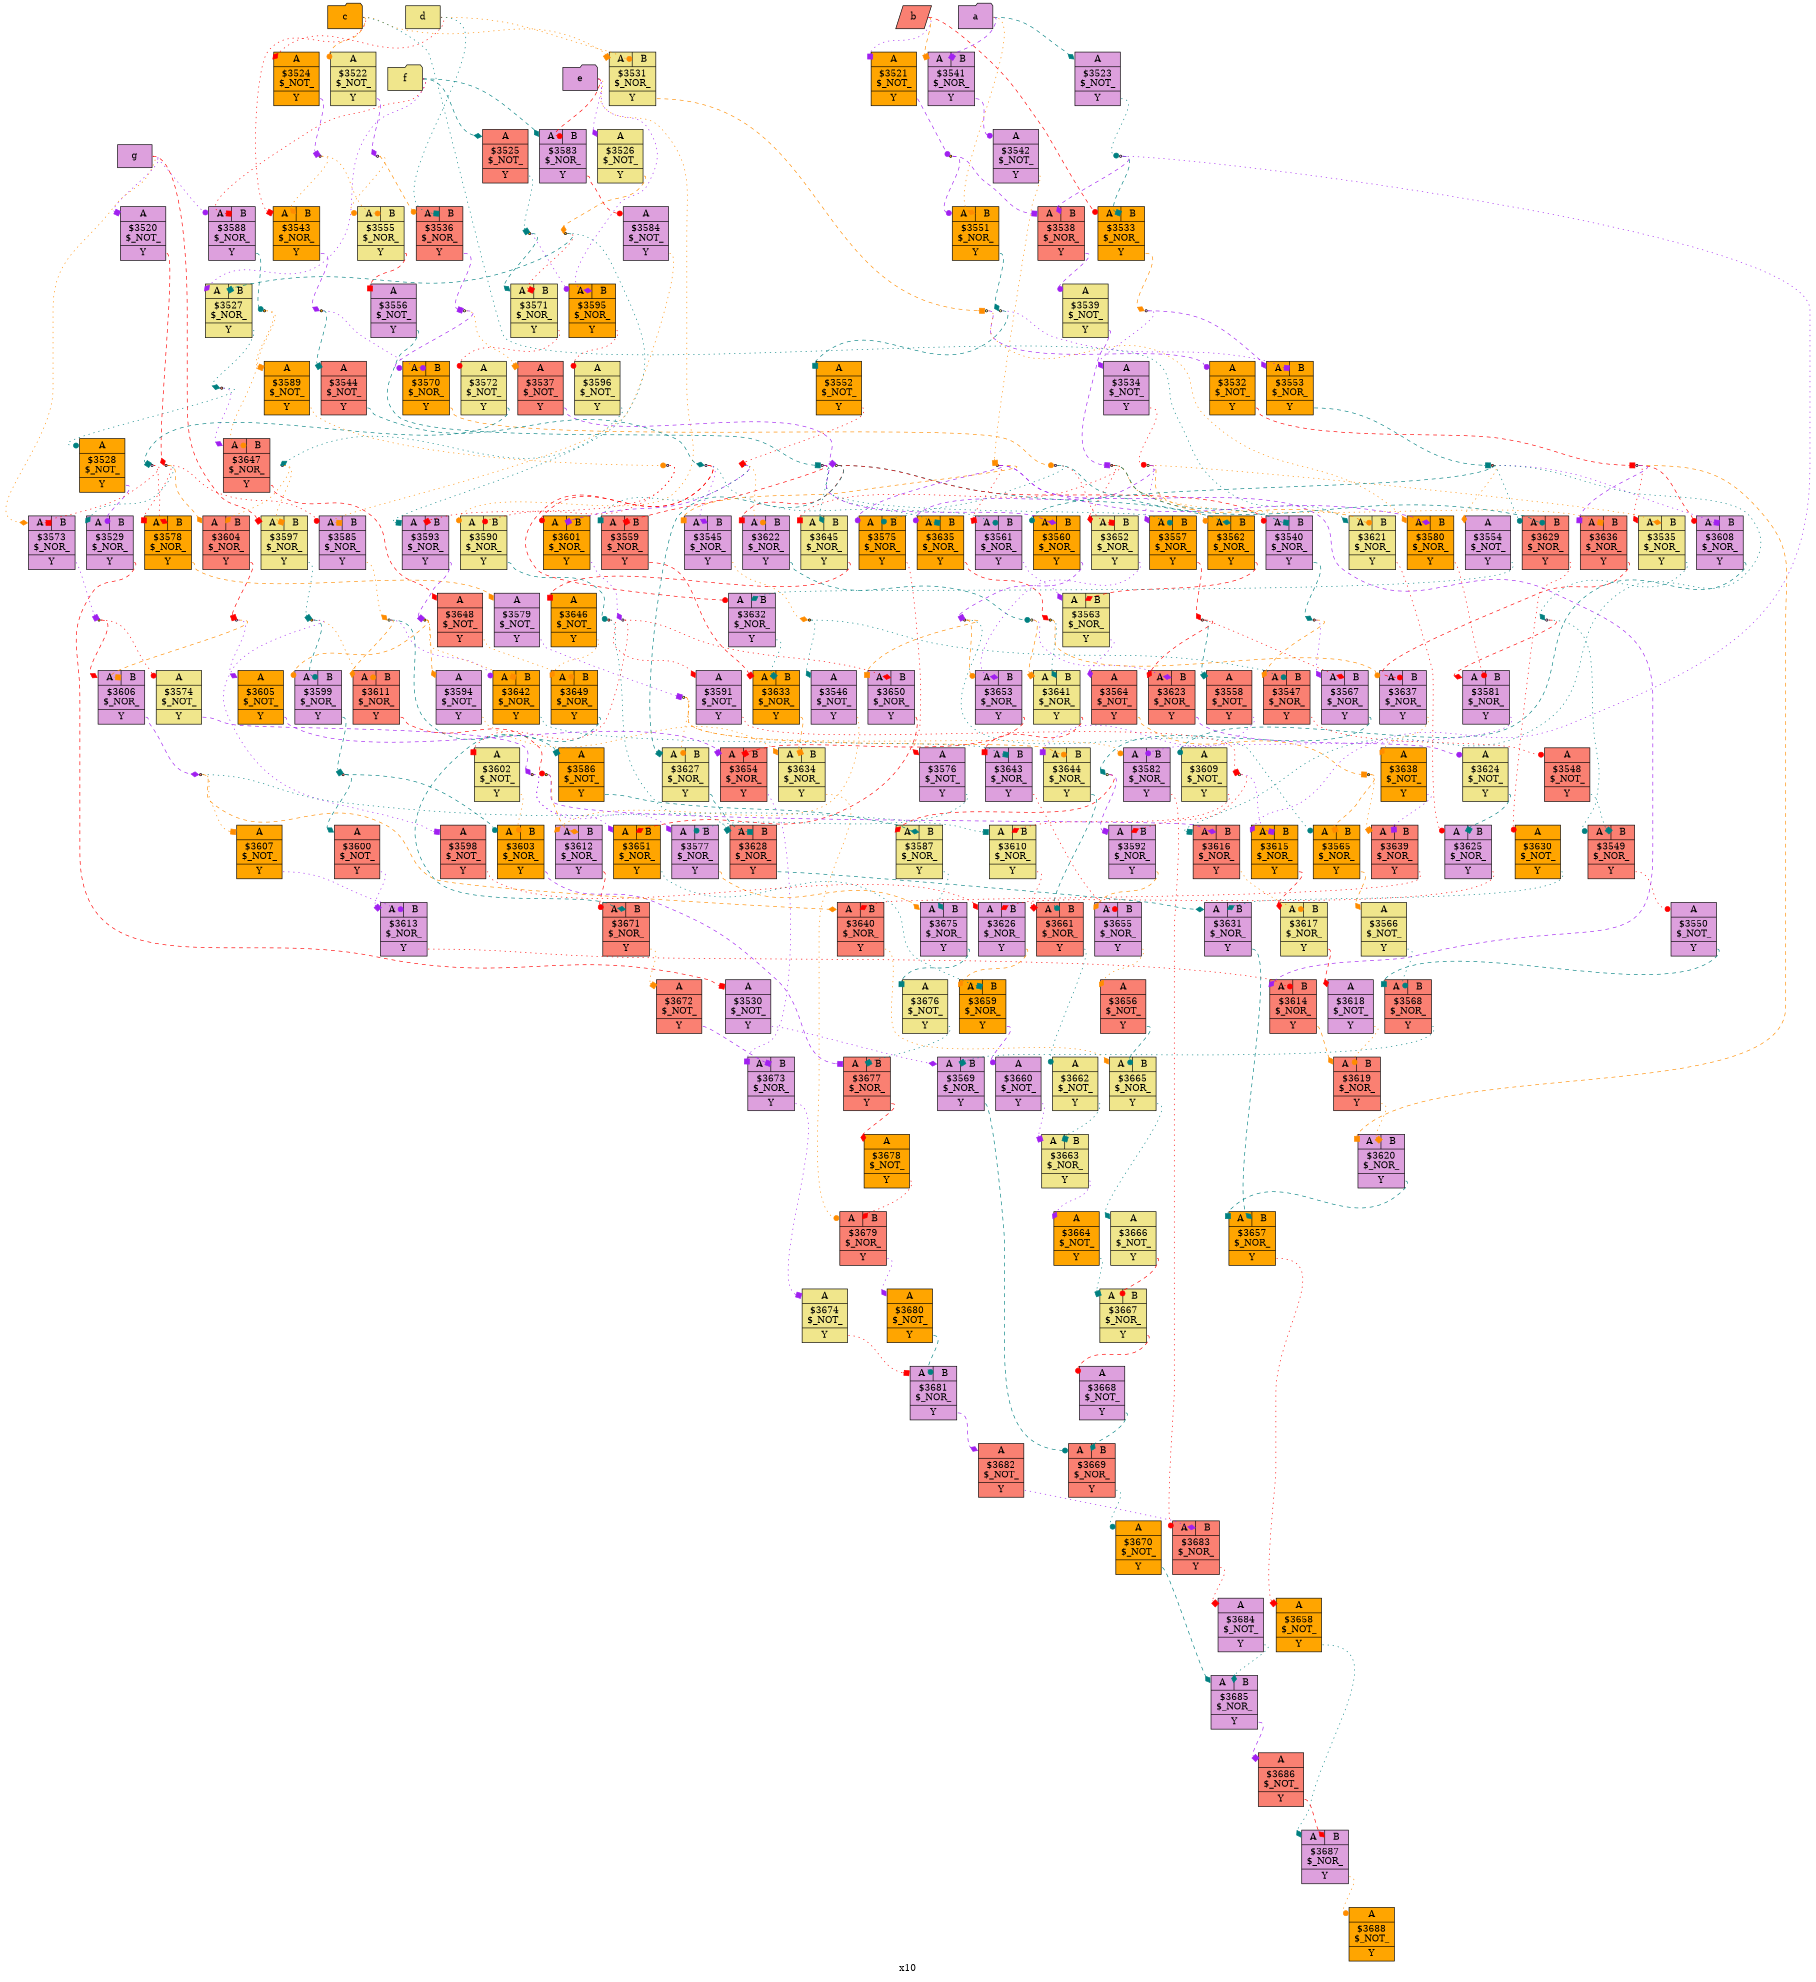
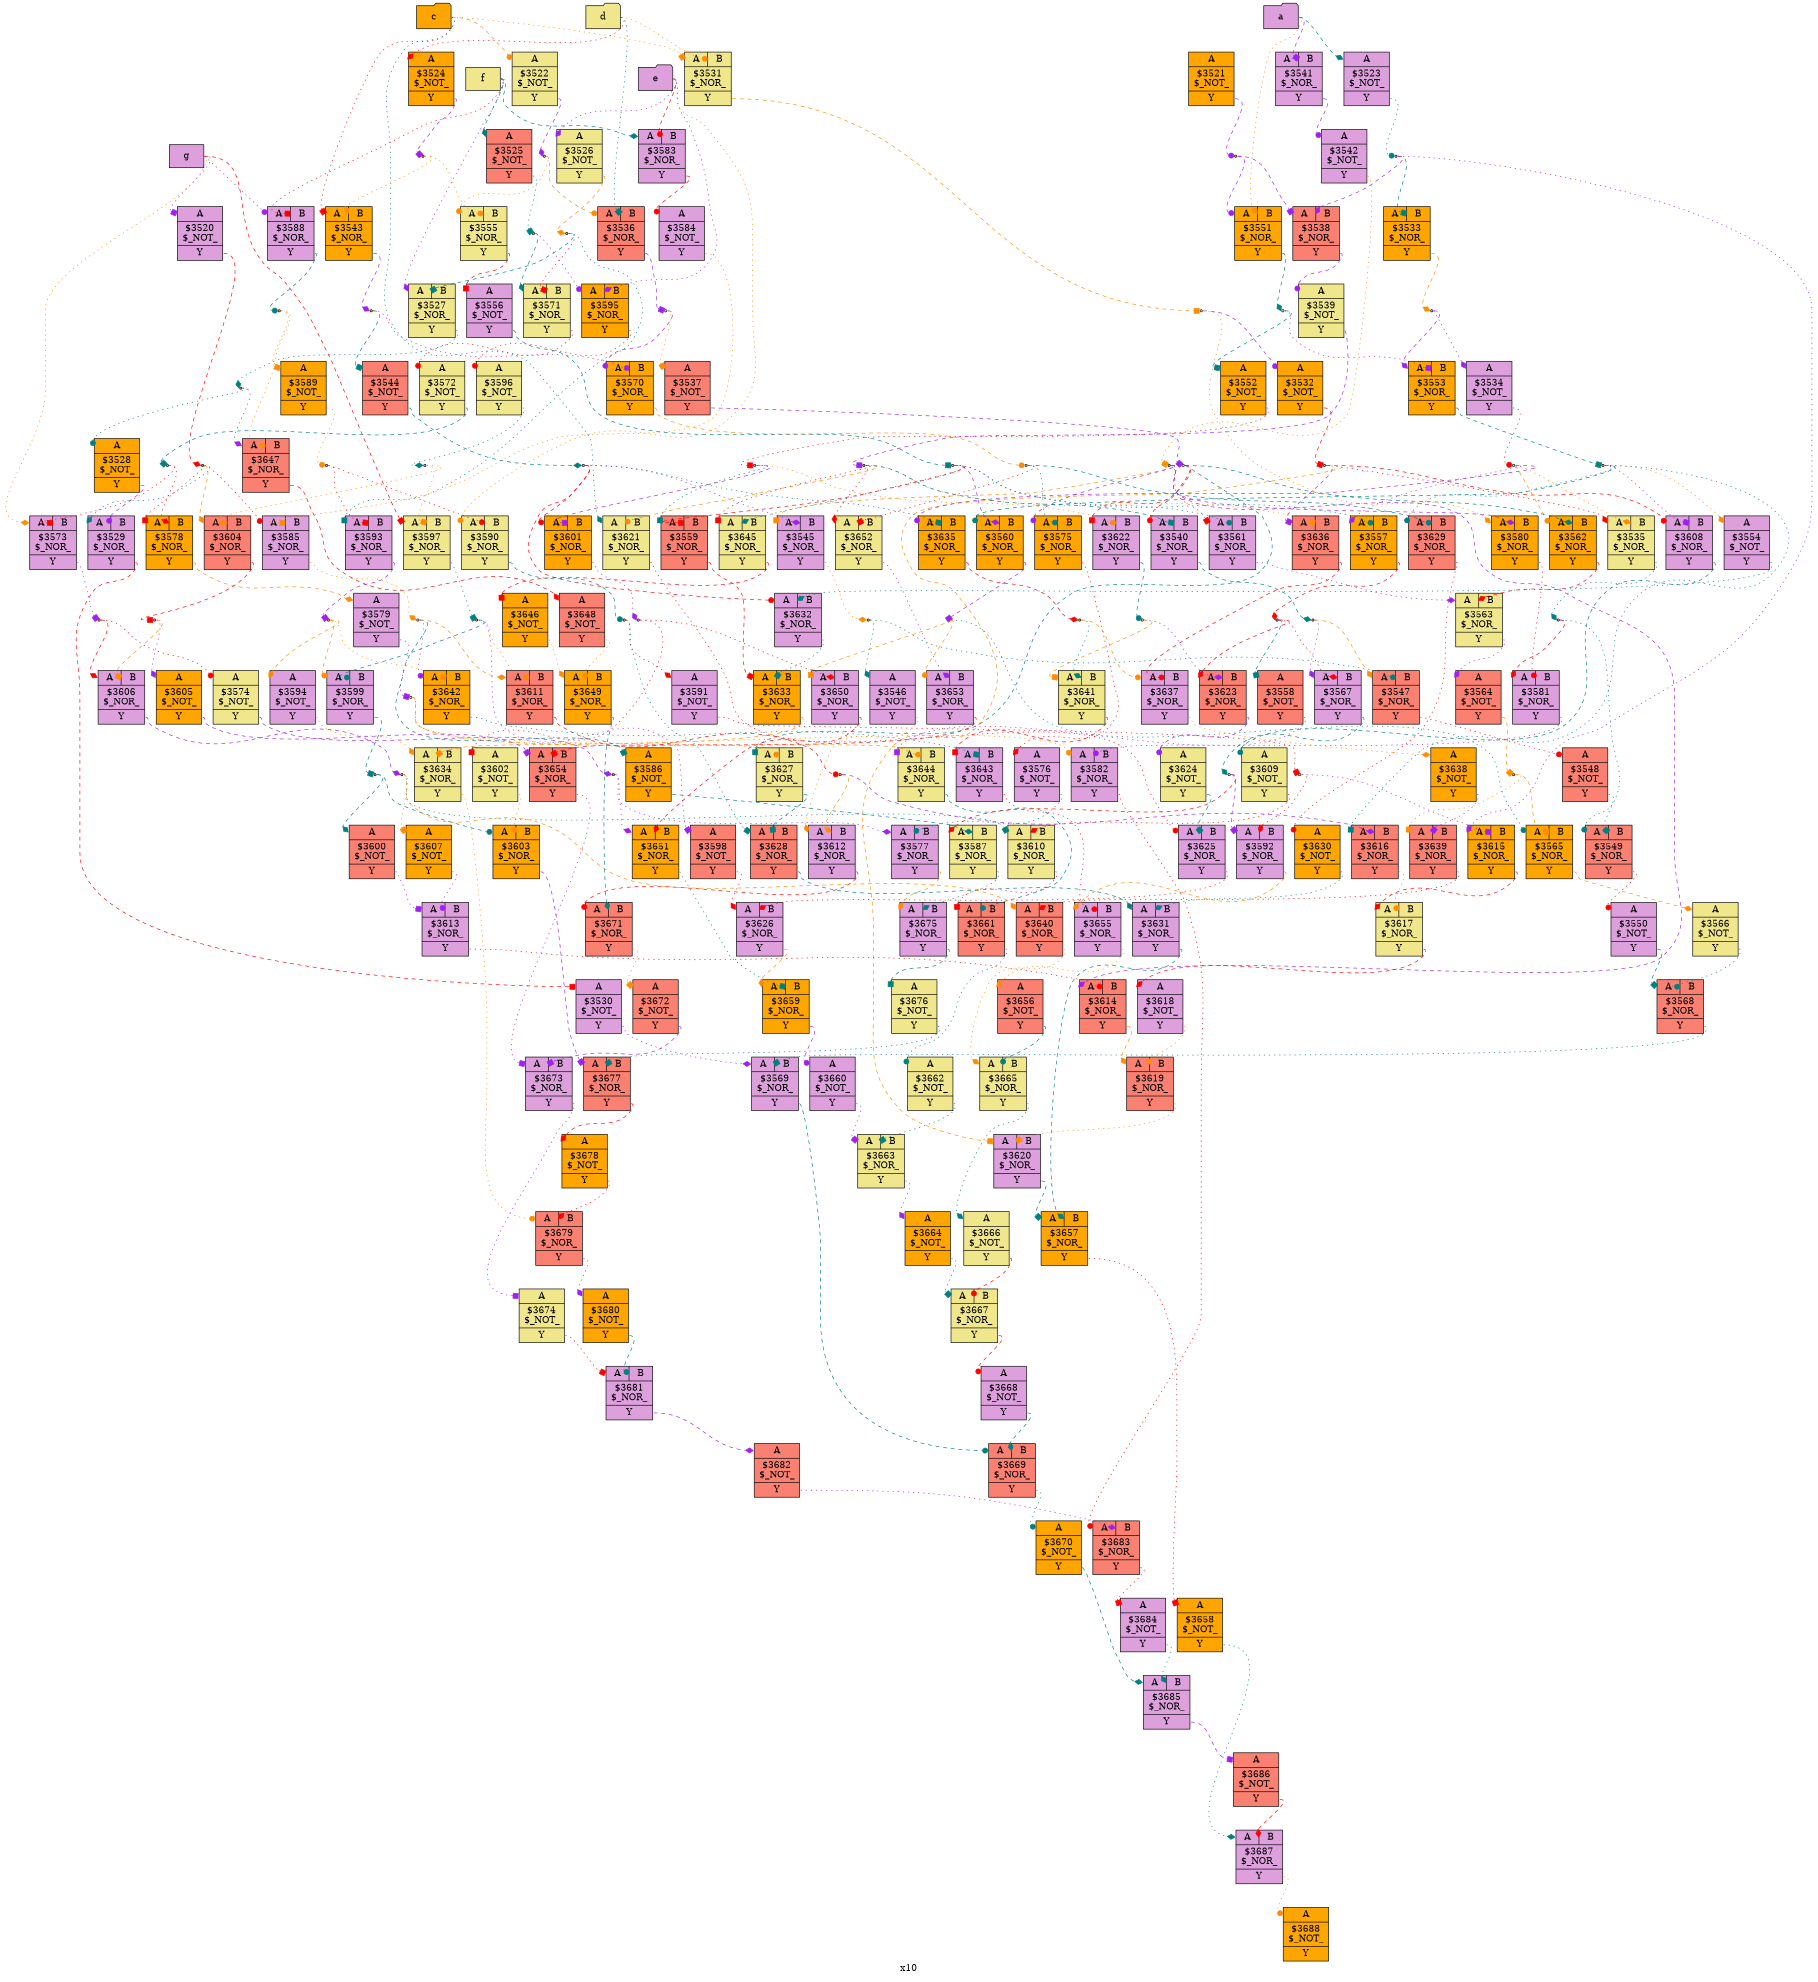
(423, 17) -> (603, 17)
(914, 17) -> none
(405, 79) -> (483, 79)
